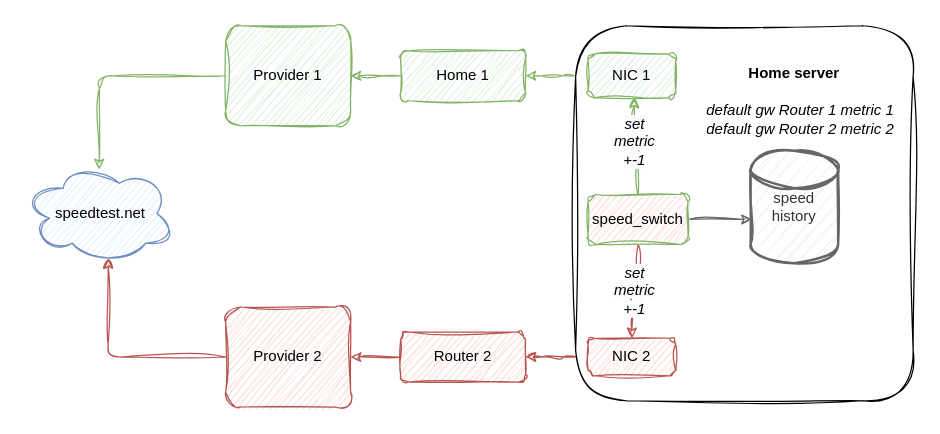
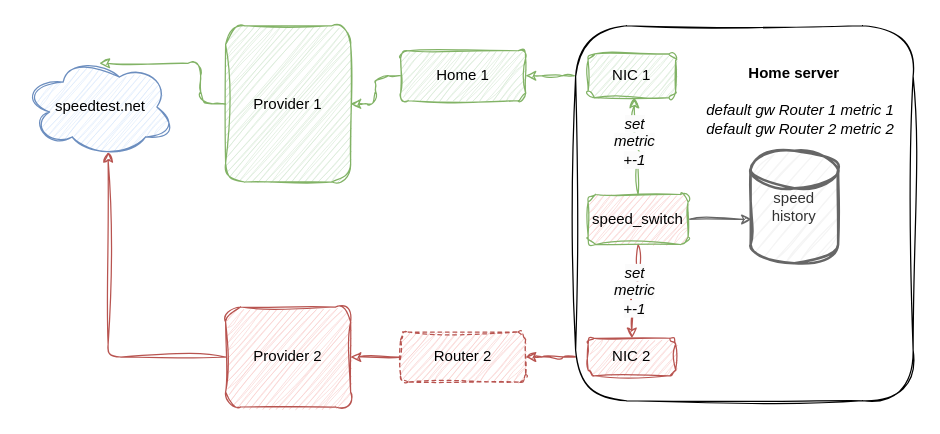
(288, 76) -> (288, 104)
(101, 213) -> (101, 107)
(463, 357) -> (463, 357)
